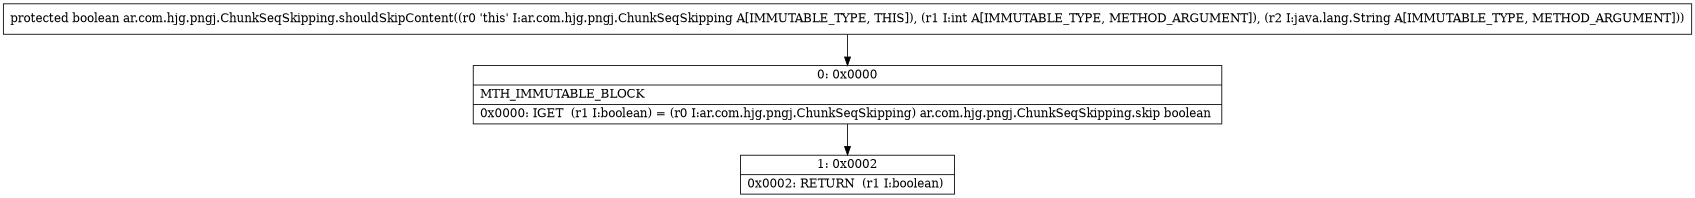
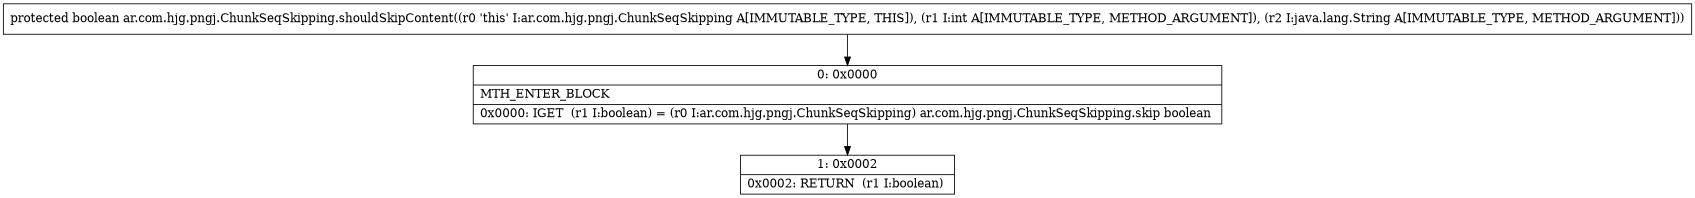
(562, 94) -> (545, 94)
